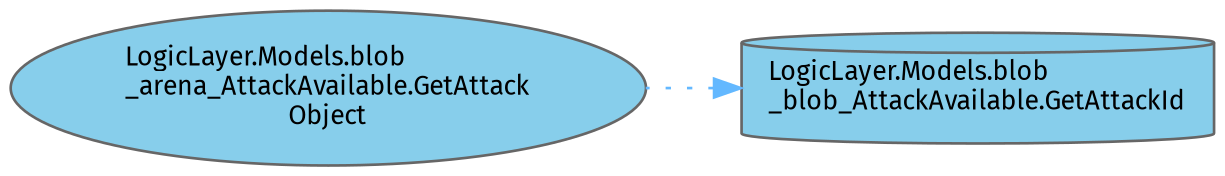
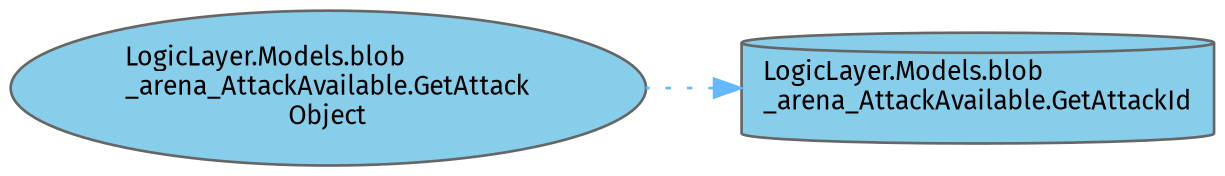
(978, 88) -> (978, 88)
